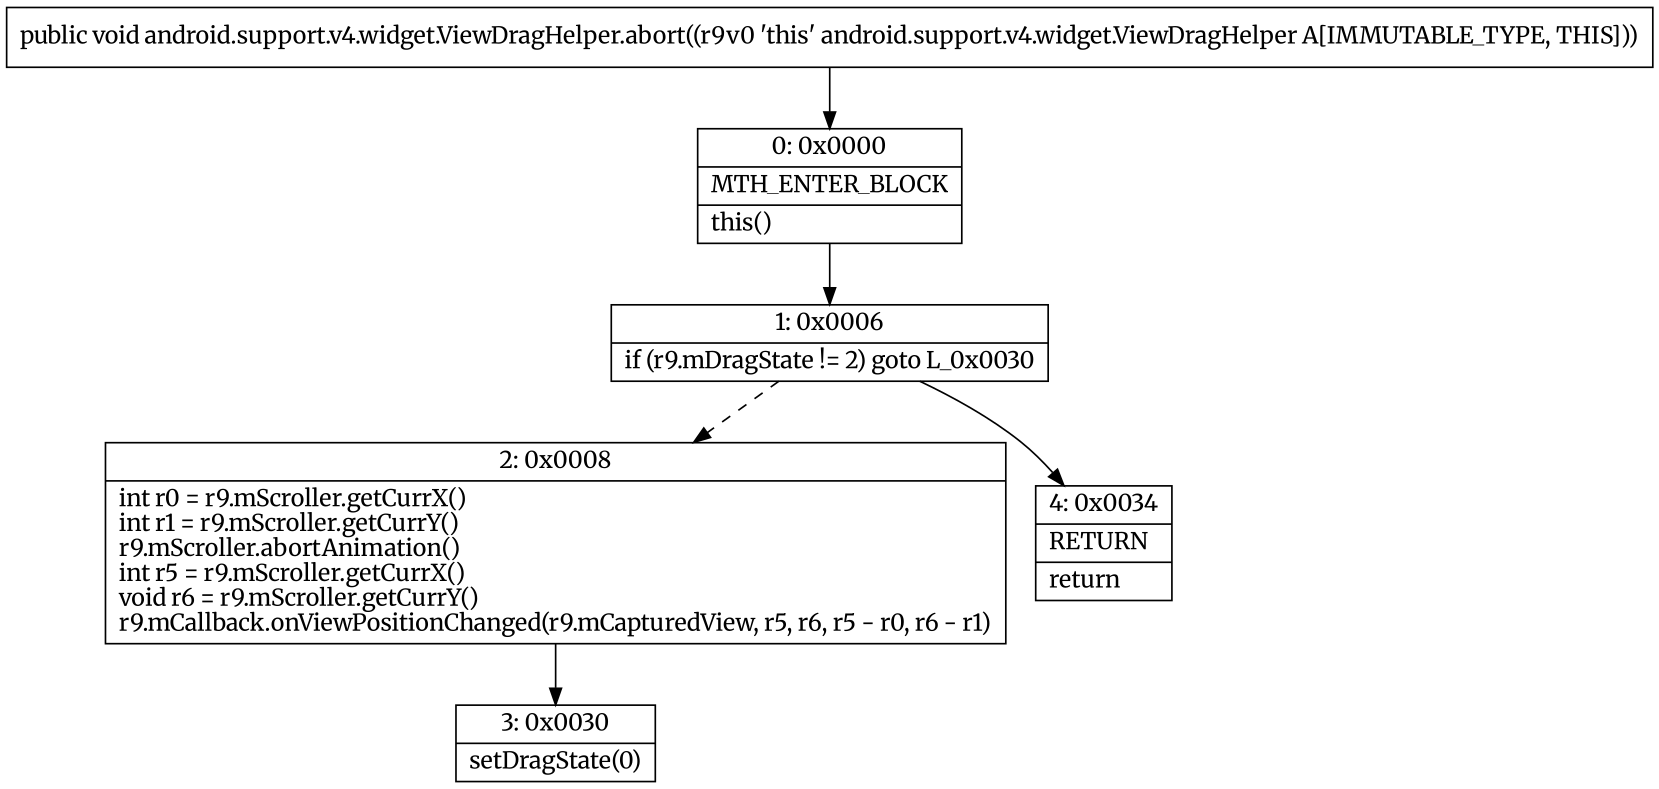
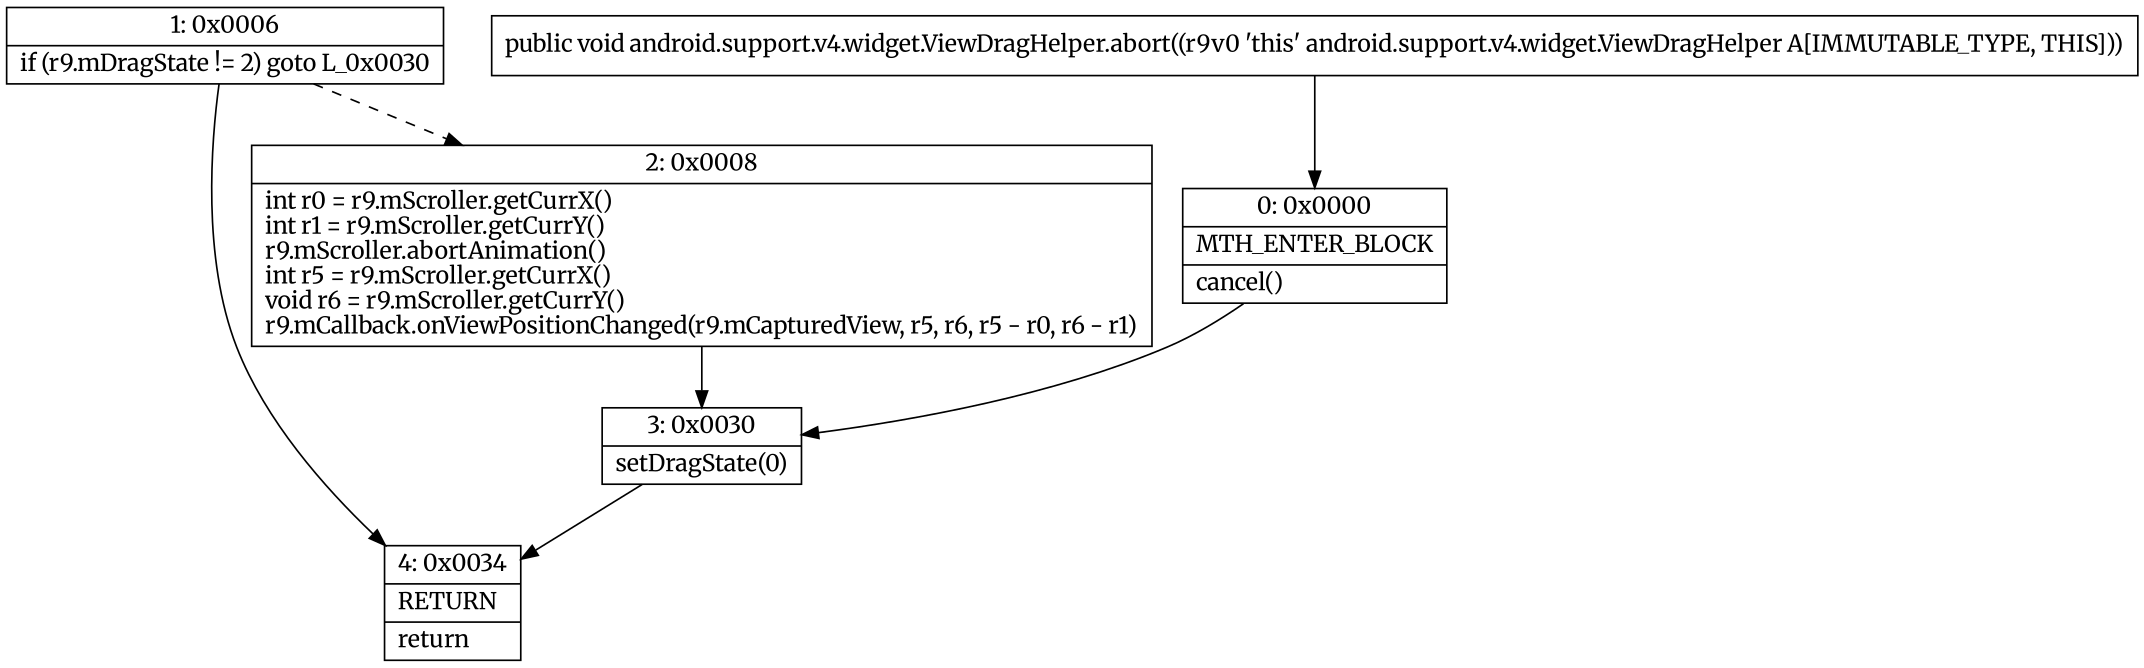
(742, 223) -> (1240, 283)
(830, 266) -> (1038, 390)
none -> (589, 517)
